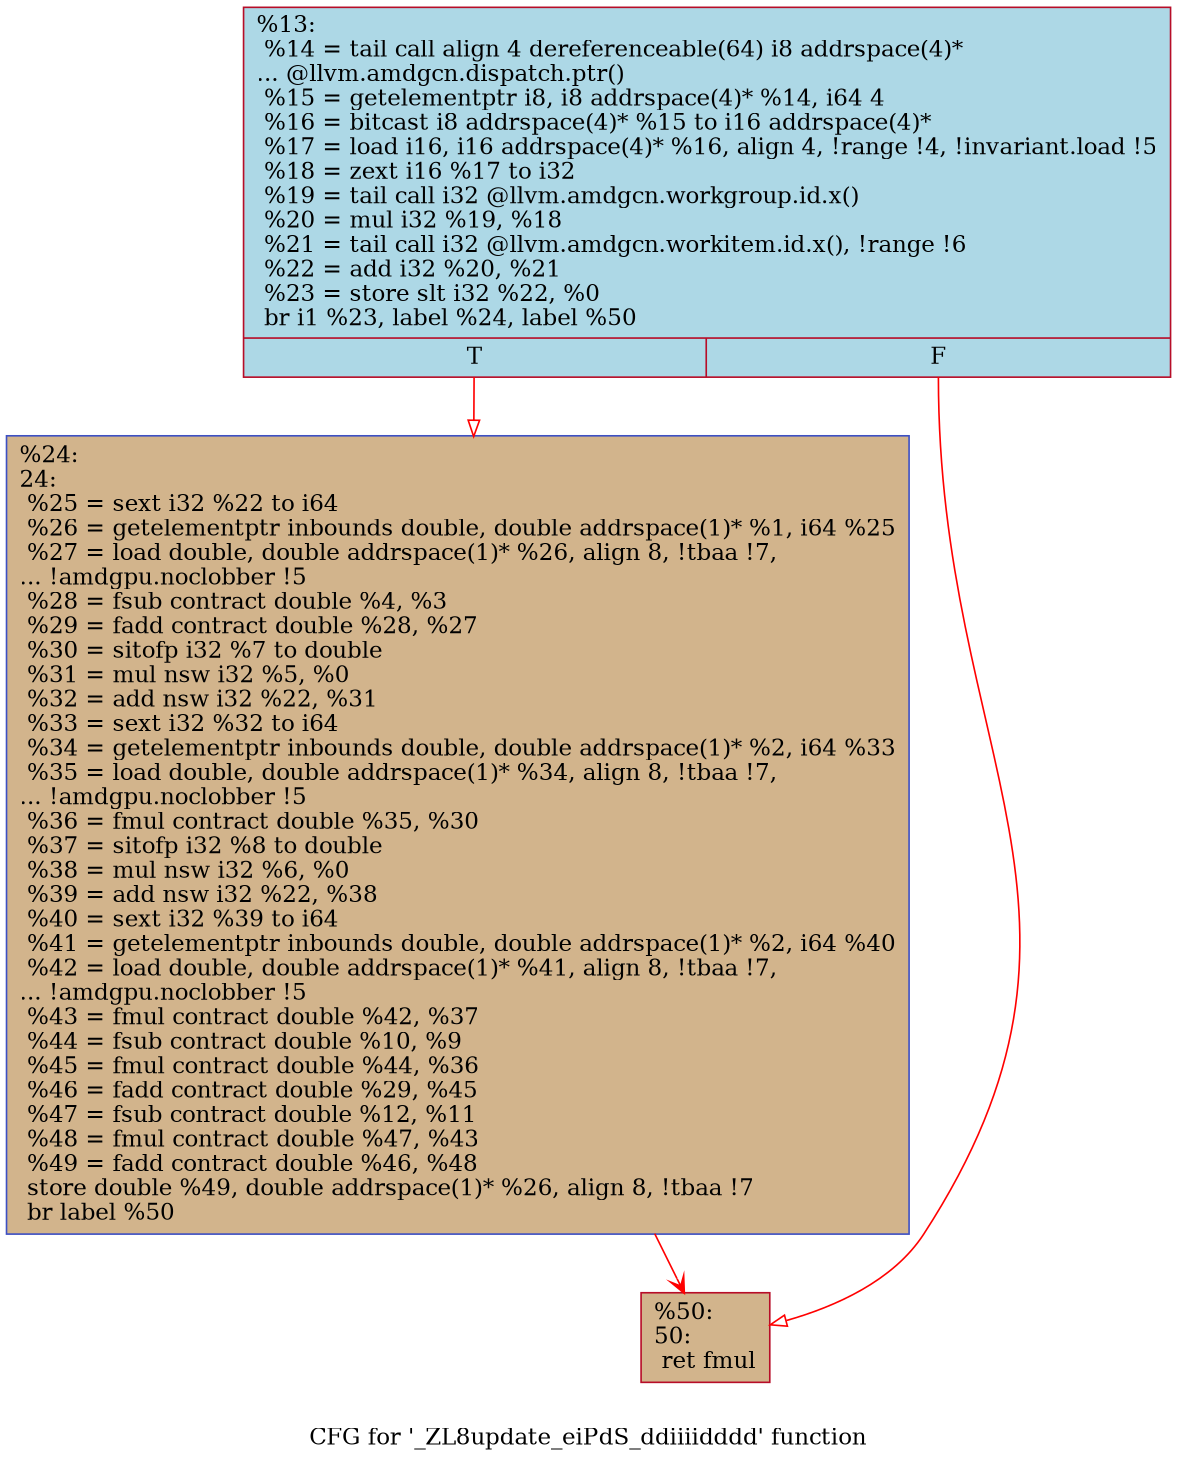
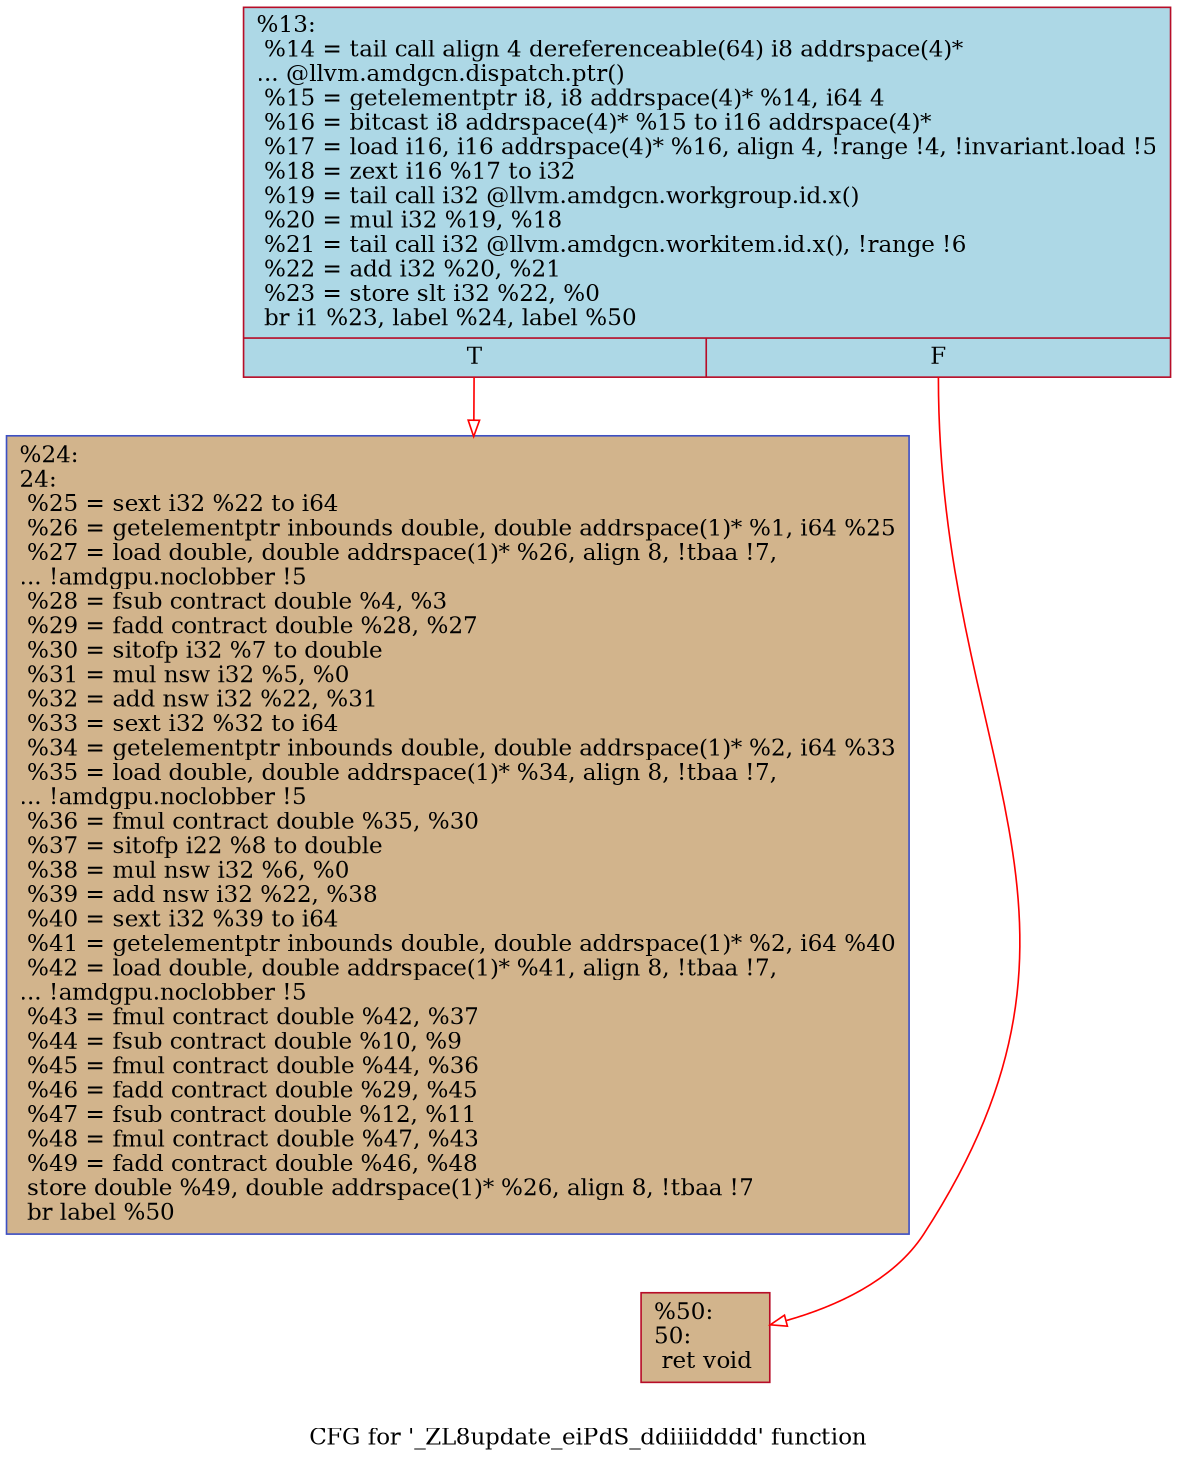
(201, 846) -> (201, 846)
(666, 1256) -> none
(705, 1361) -> (704, 1361)
